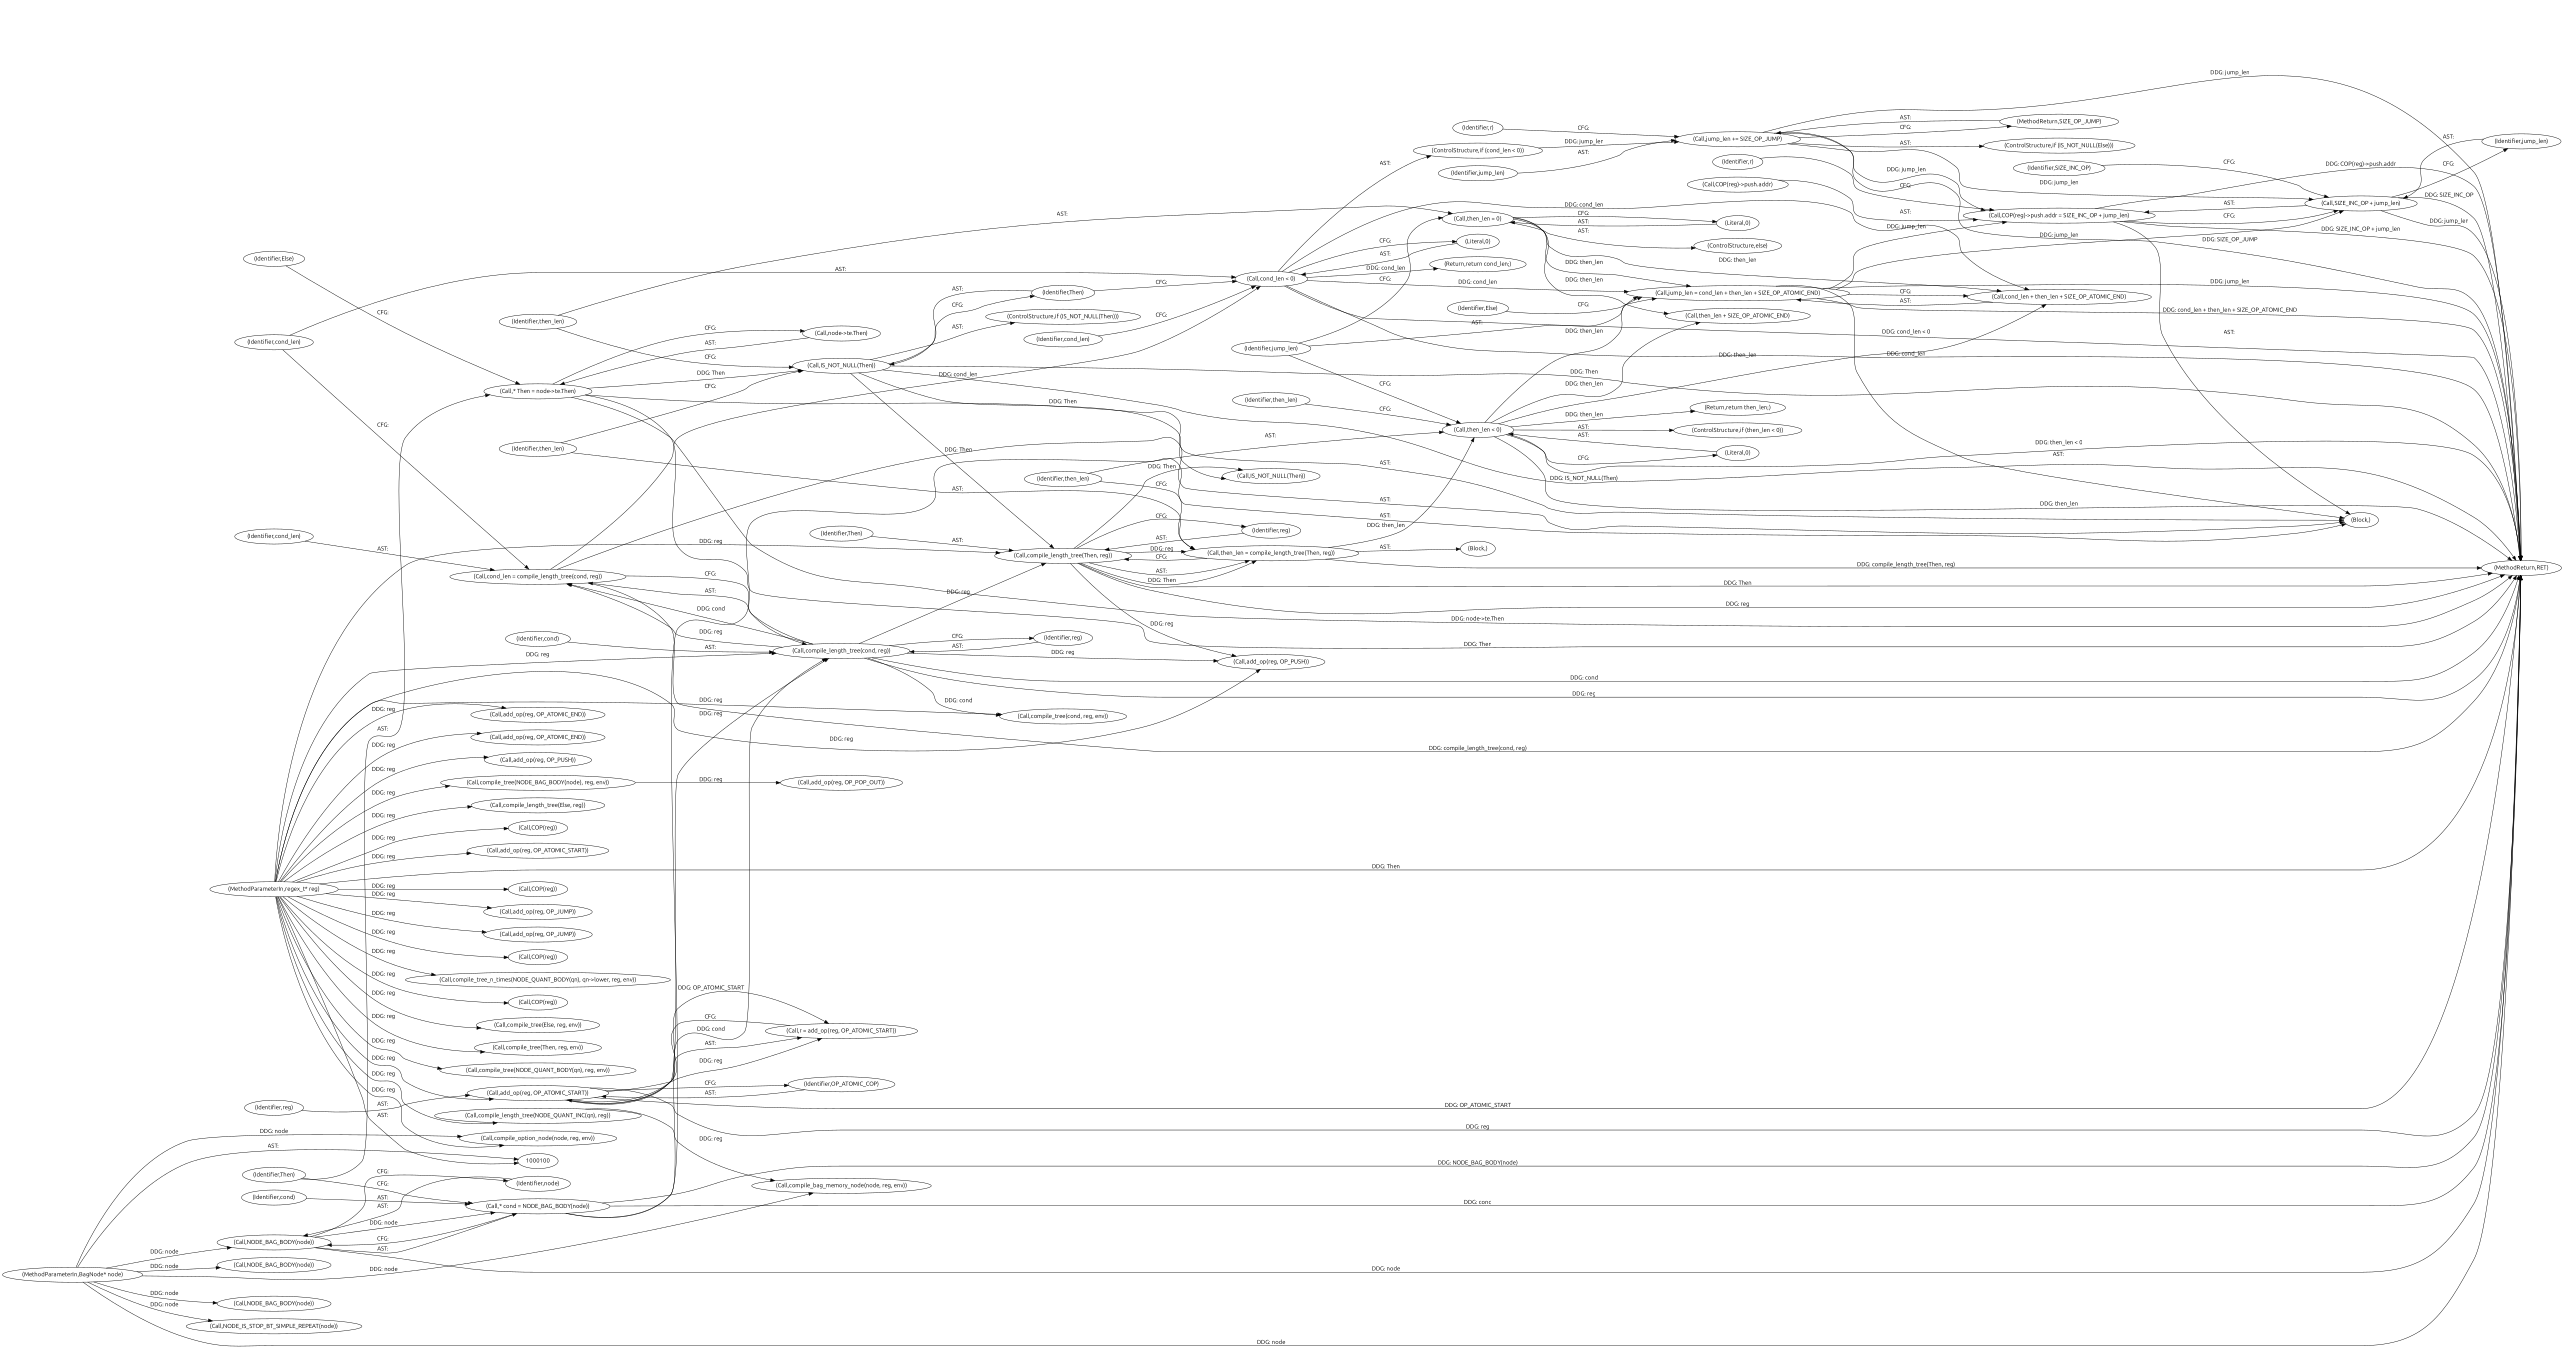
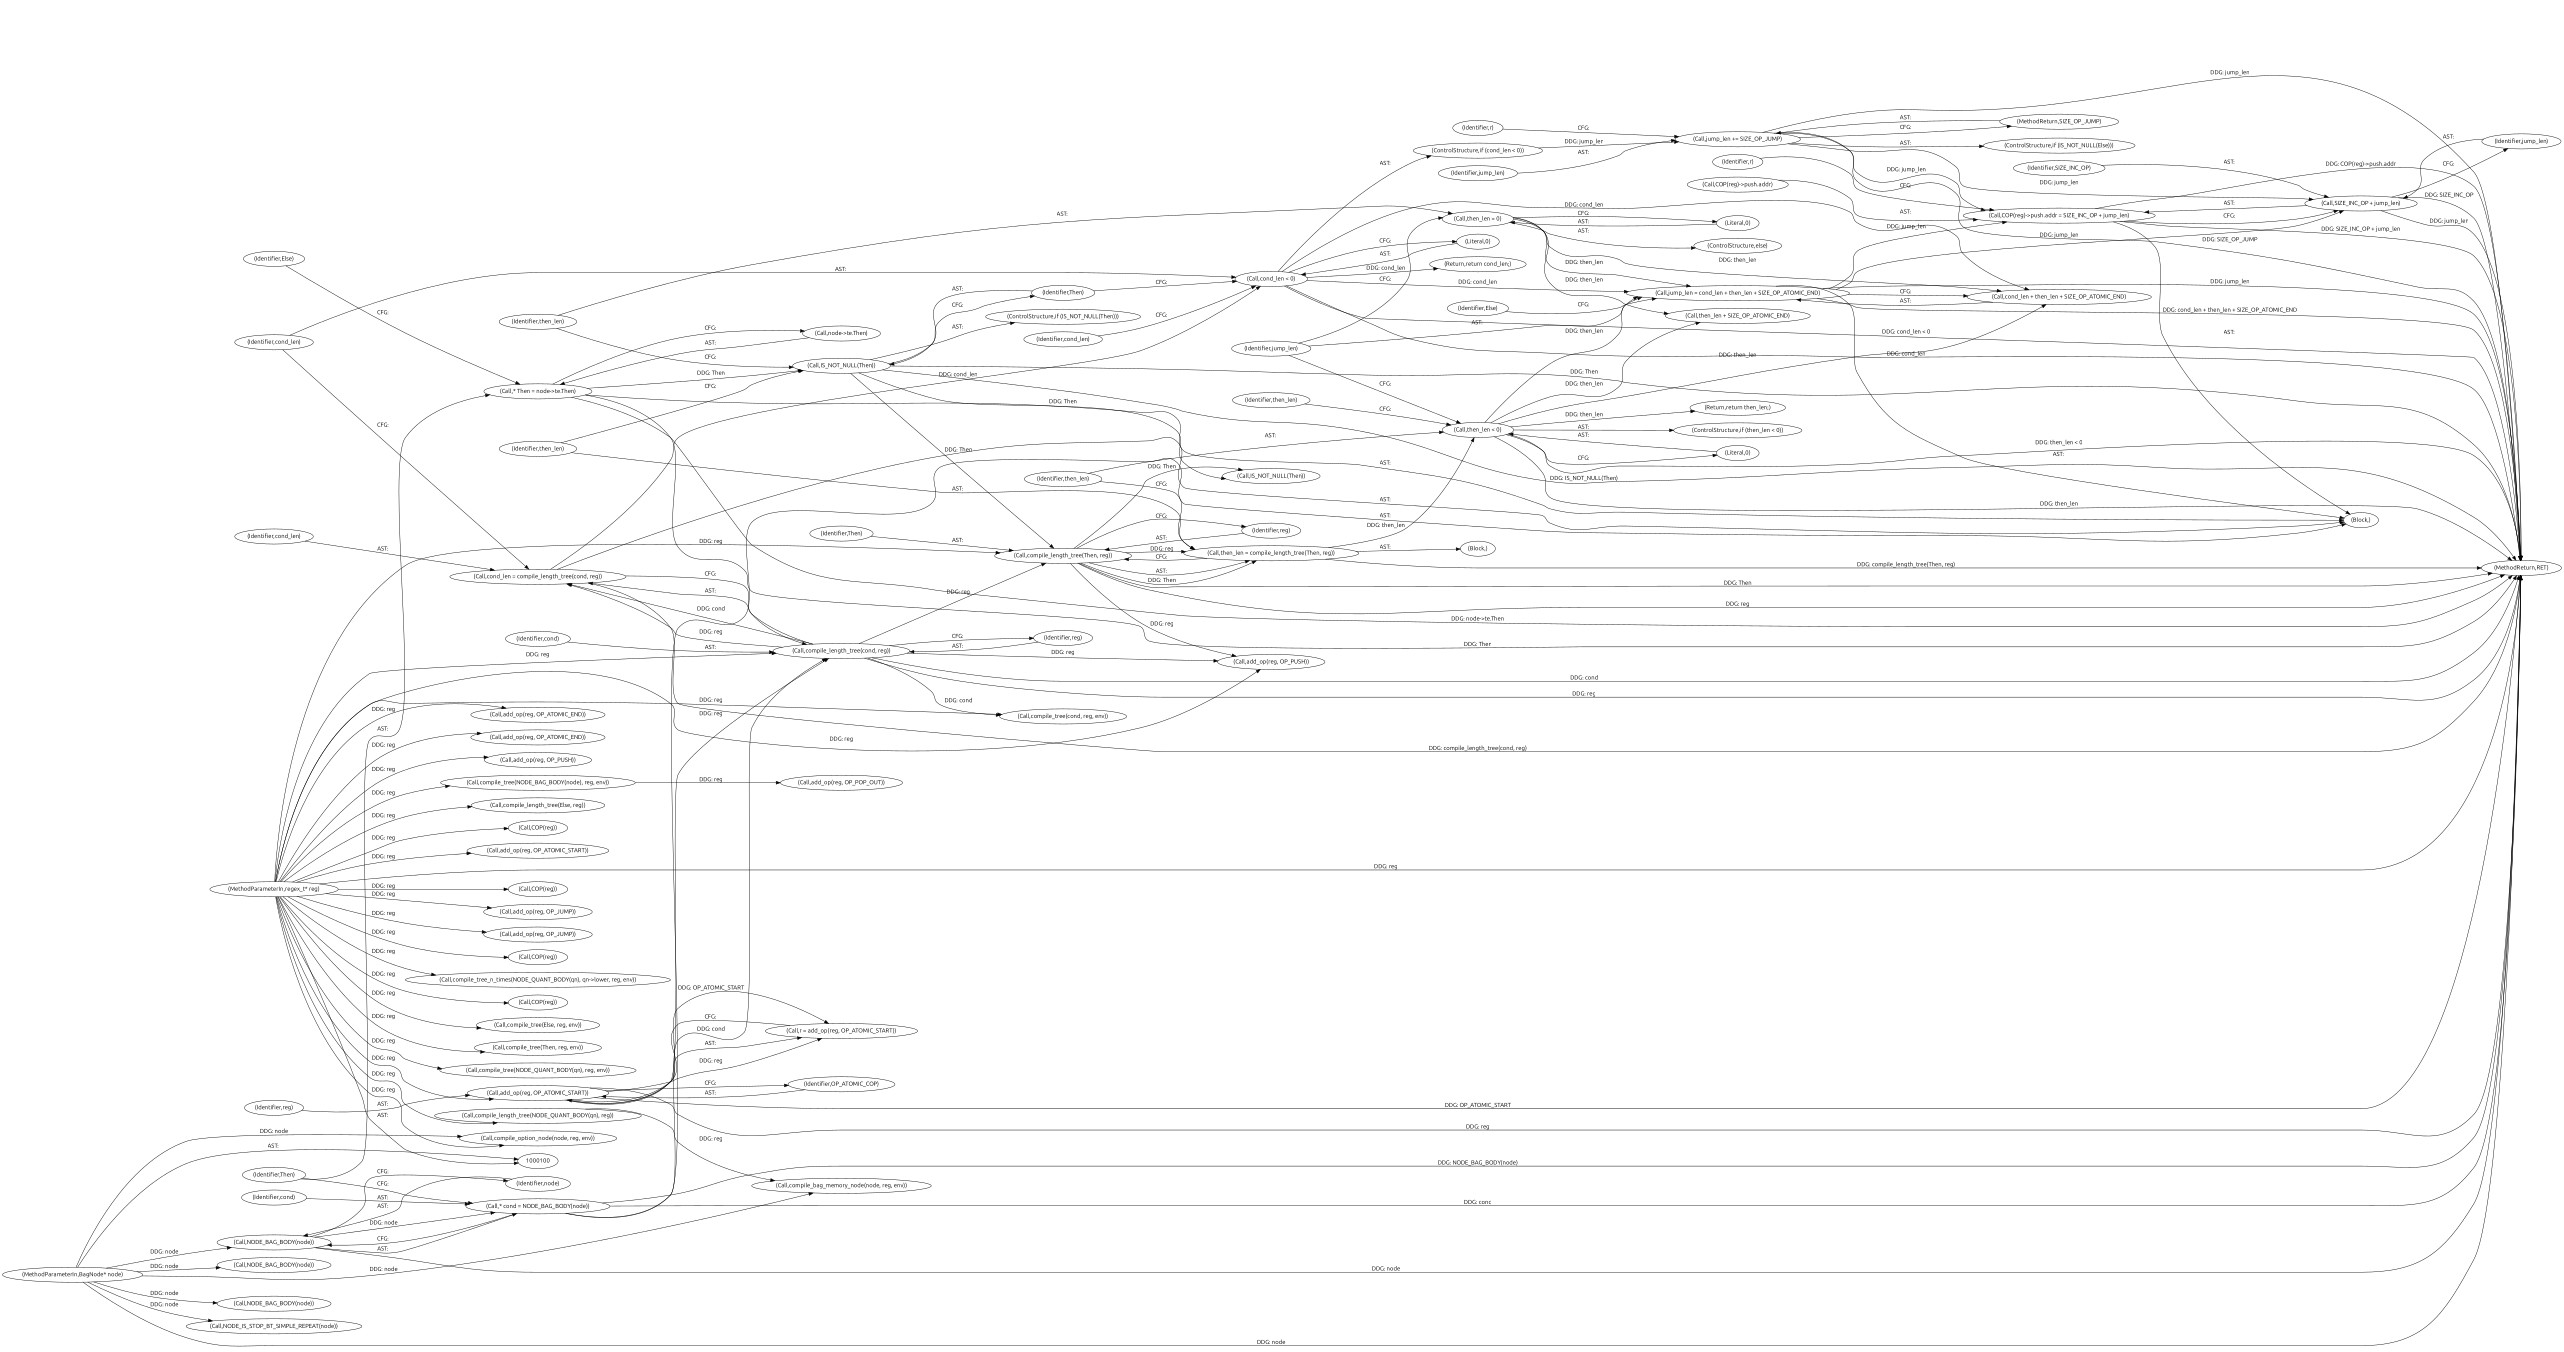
(2230, 162) -> (2230, 162)
(1386, 867) -> (1386, 867)
(538, 1116) -> (538, 1116)
